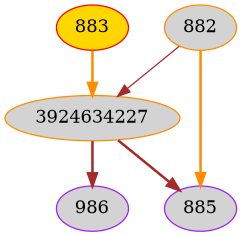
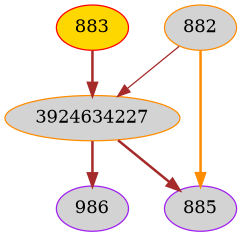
(92, 67) -> (92, 67)
